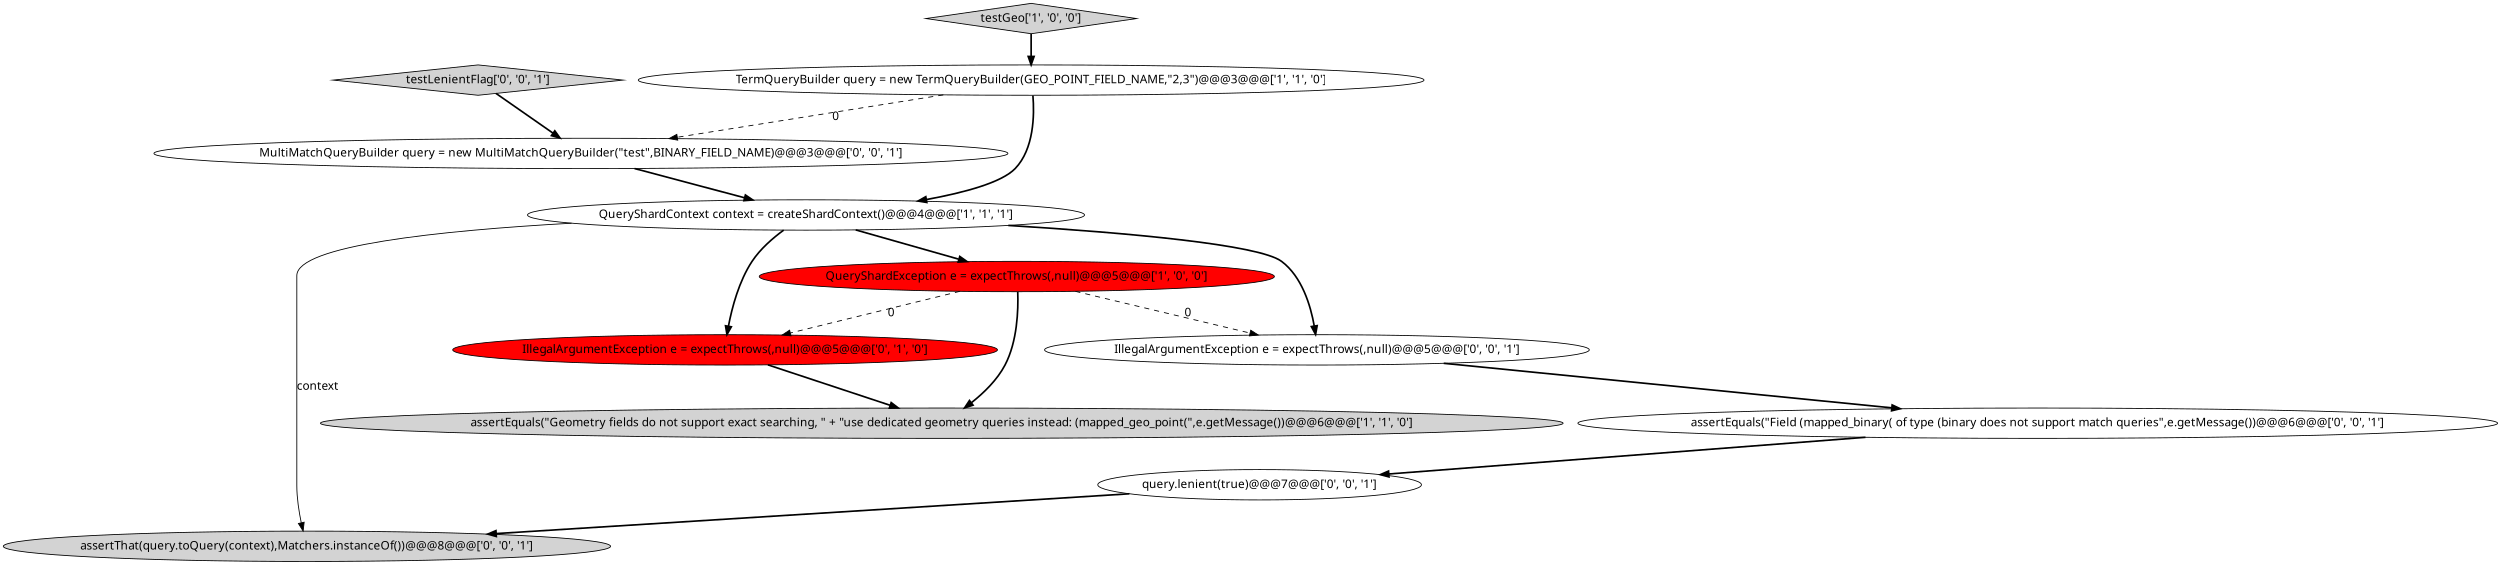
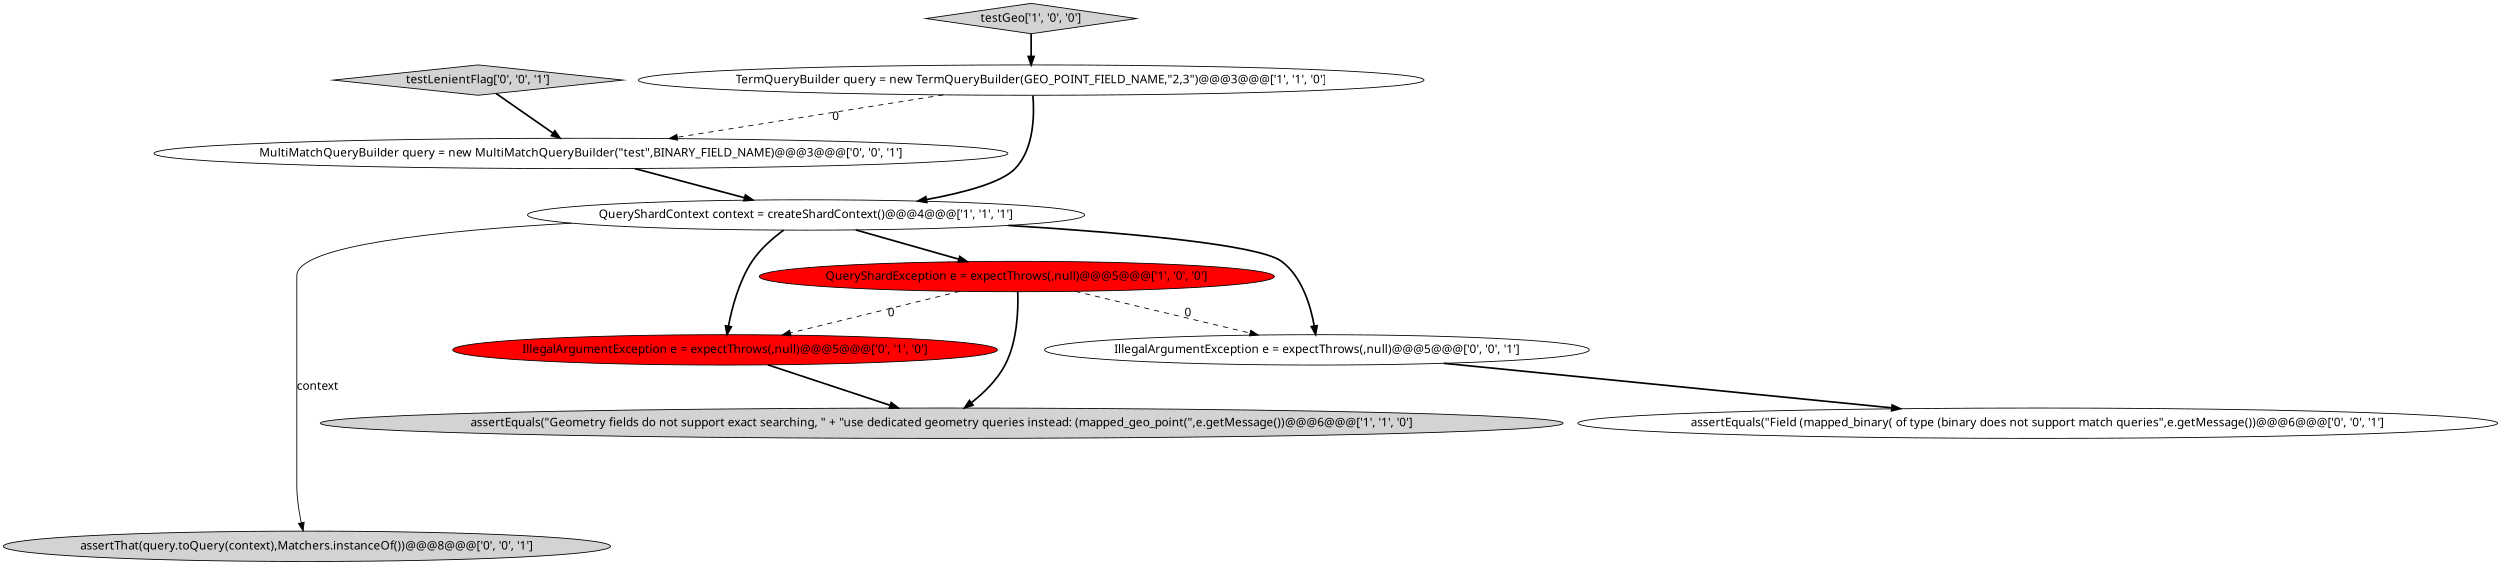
(1260, 485) -> none
